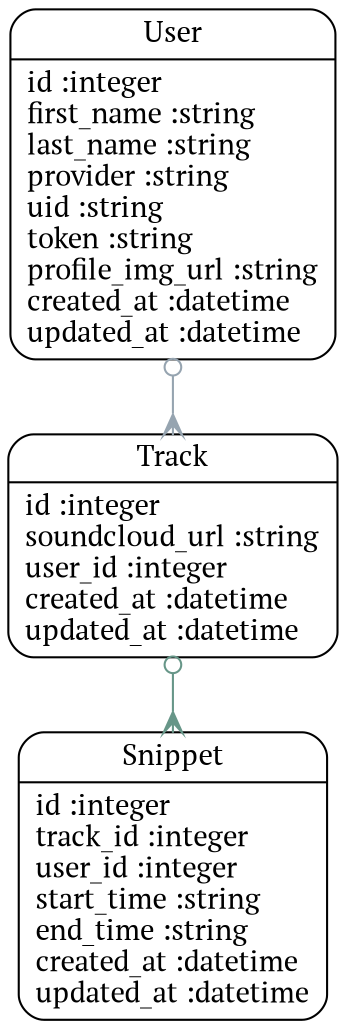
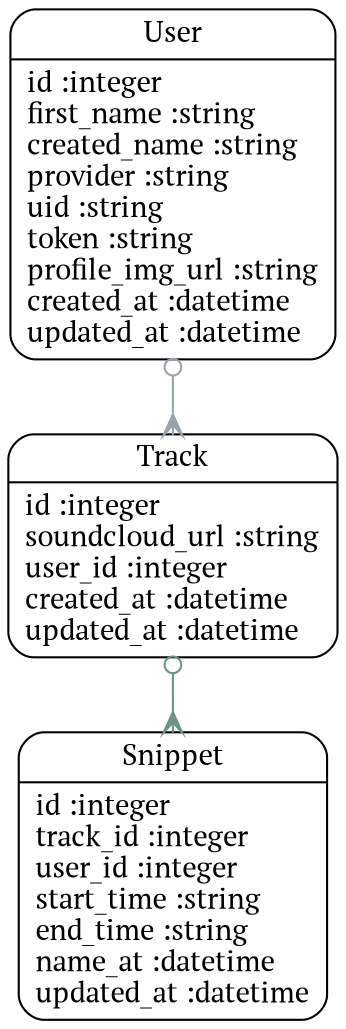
(140, 146) -> (162, 146)
(168, 963) -> (155, 963)
